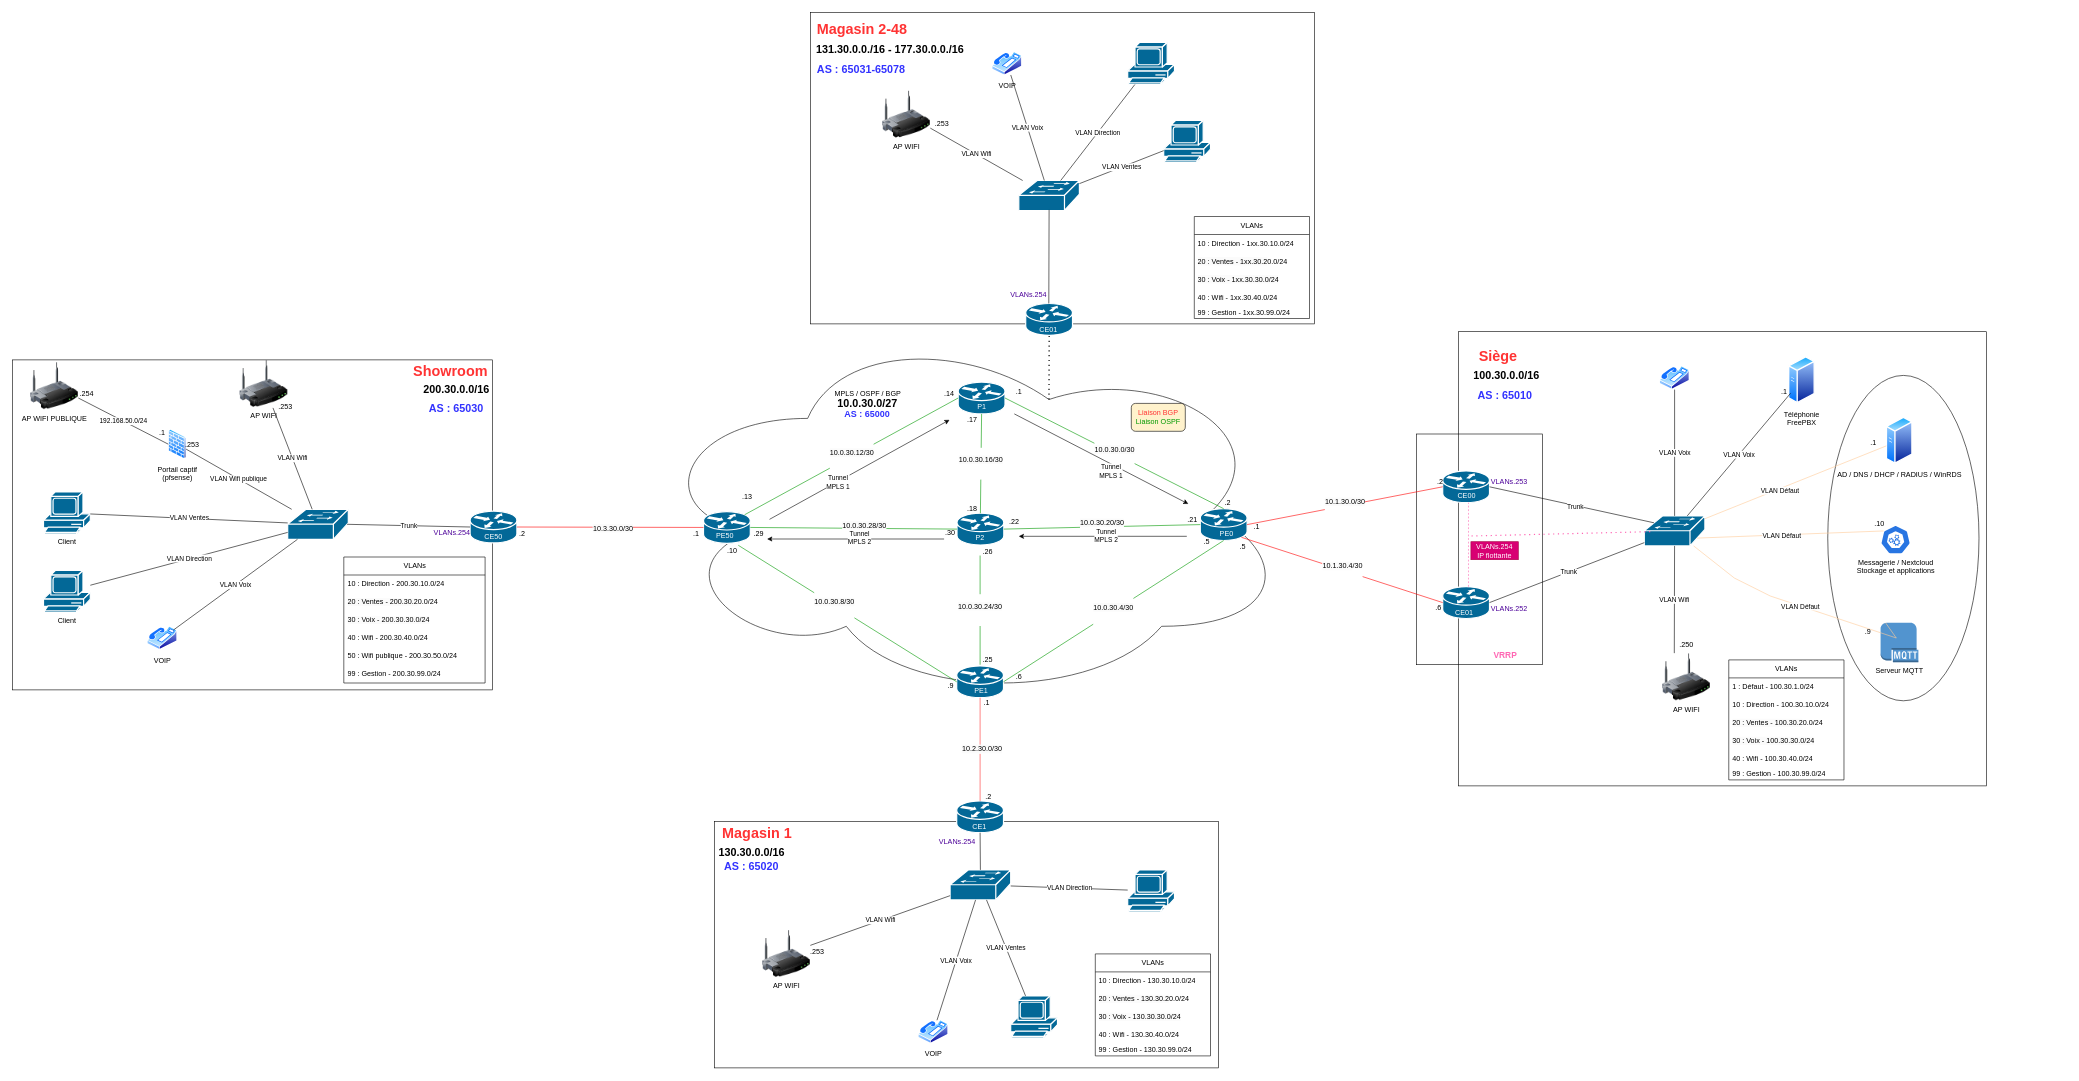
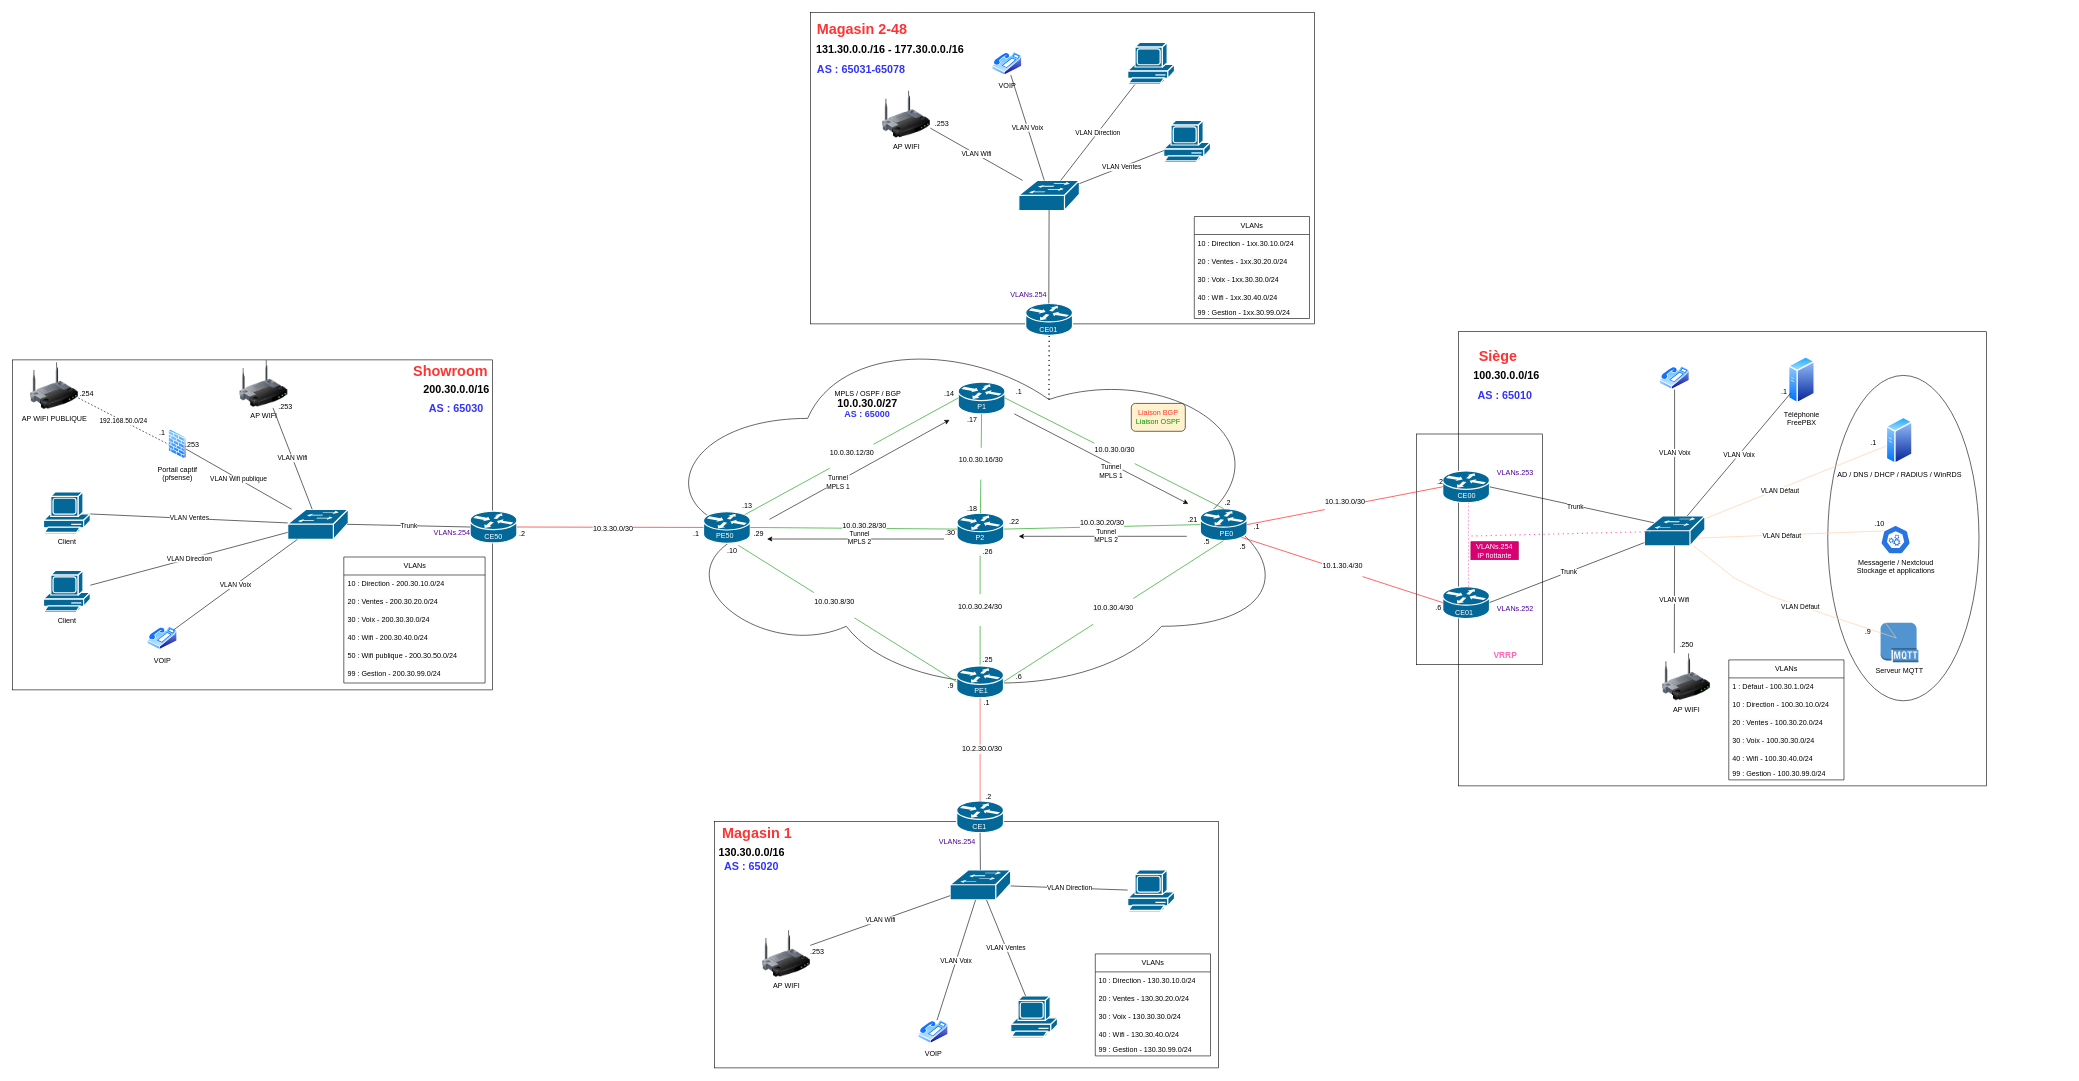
(149, 434) -> (149, 434)
(1509, 482) -> (1515, 473)
(747, 497) -> (747, 506)
(1509, 609) -> (1515, 609)
